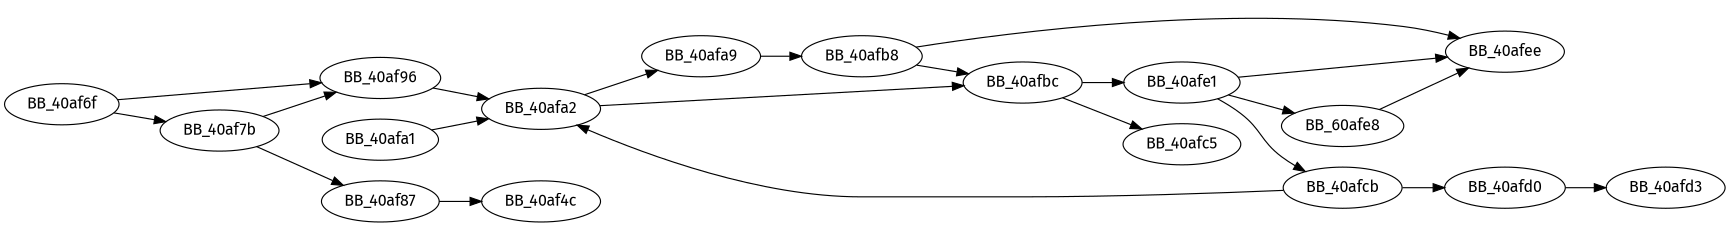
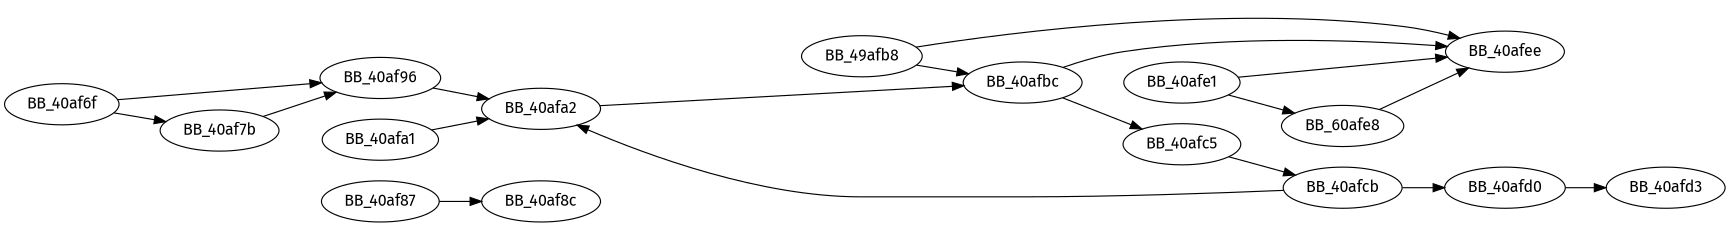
(701, 56) -> none
(862, 56) -> (862, 56)
(1097, 83) -> (1248, 41)
(1258, 131) -> (1257, 164)
(295, 164) -> none
(541, 201) -> (541, 201)
